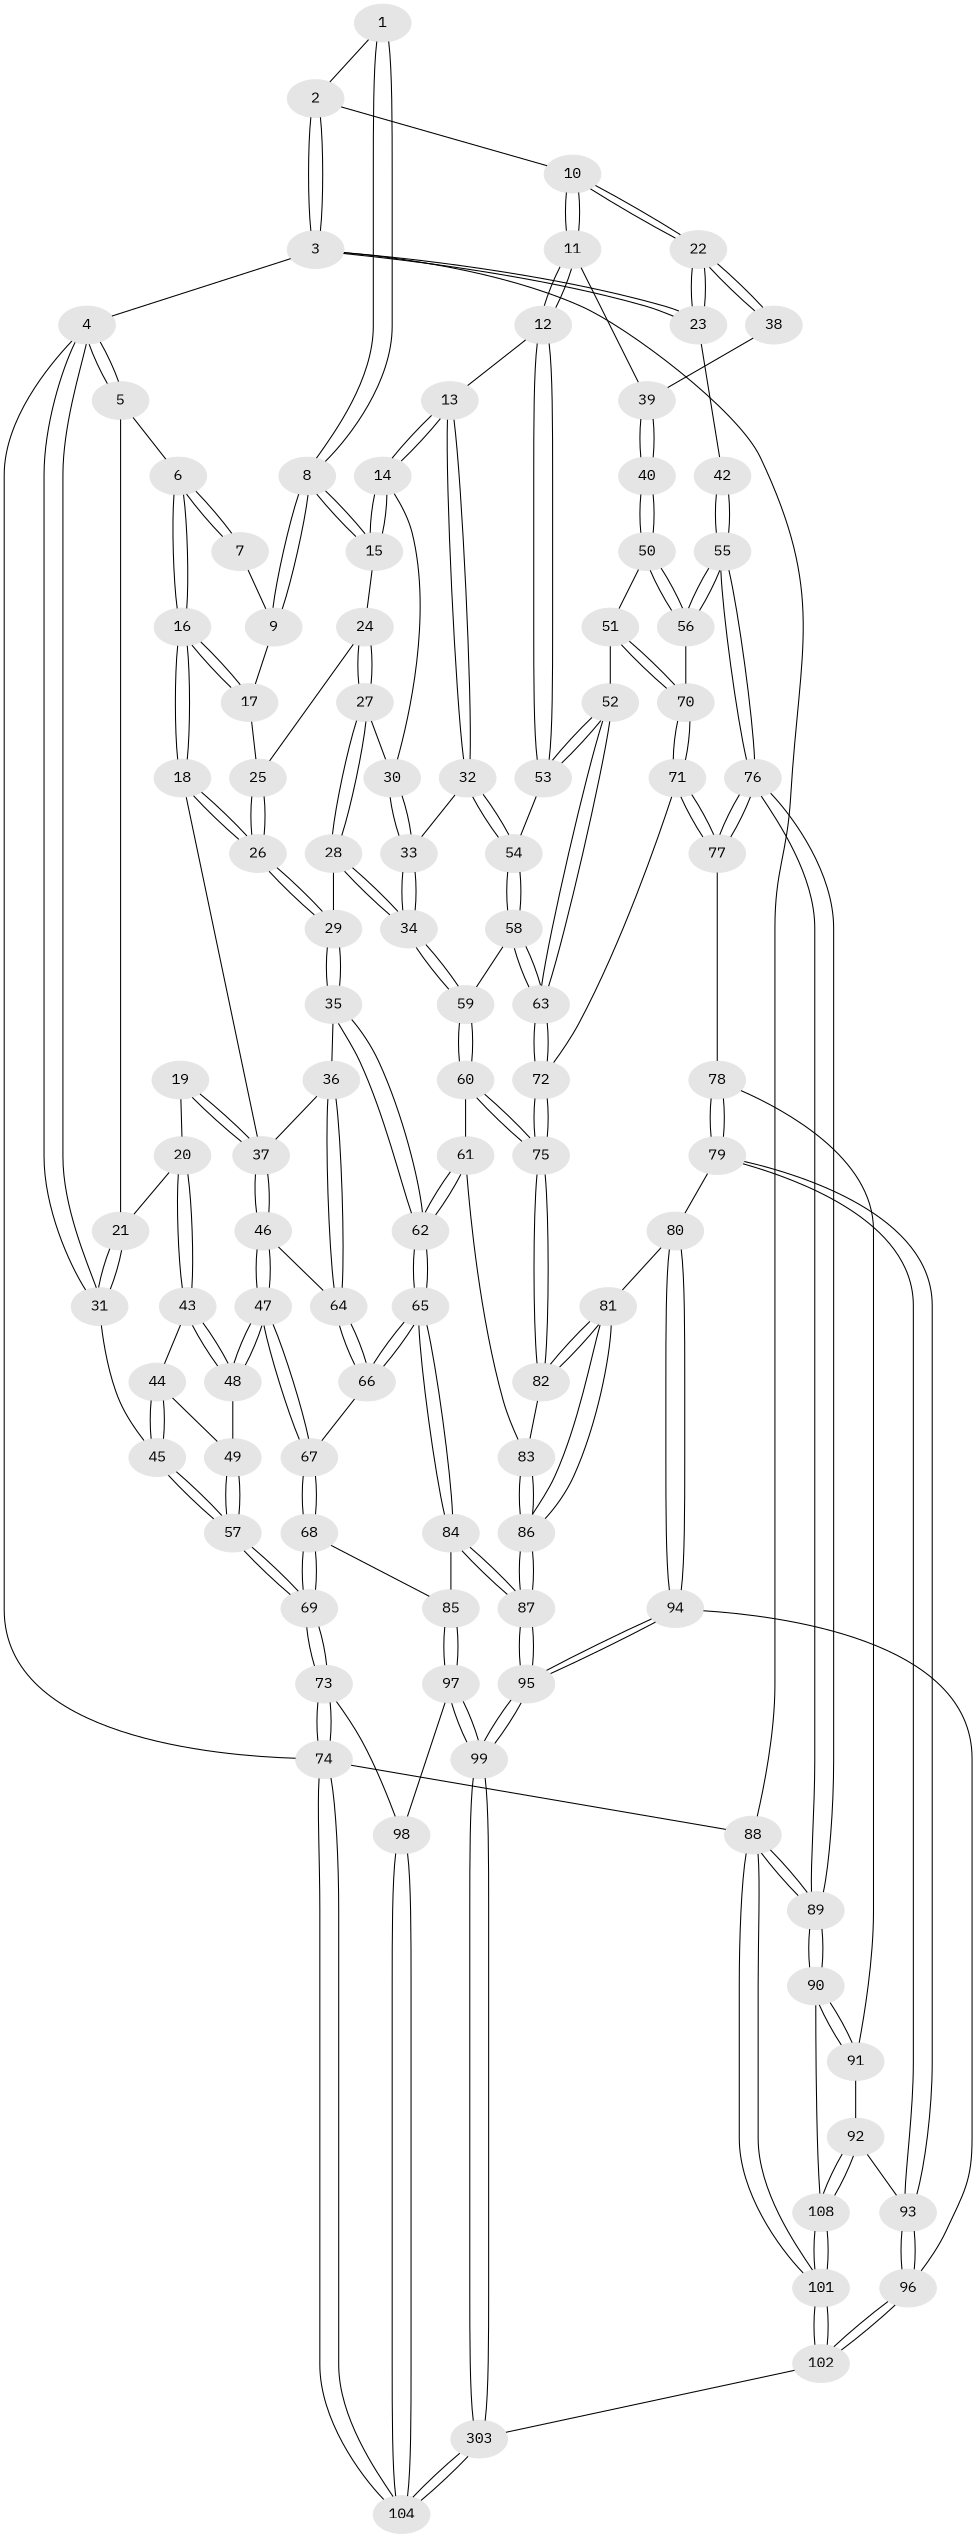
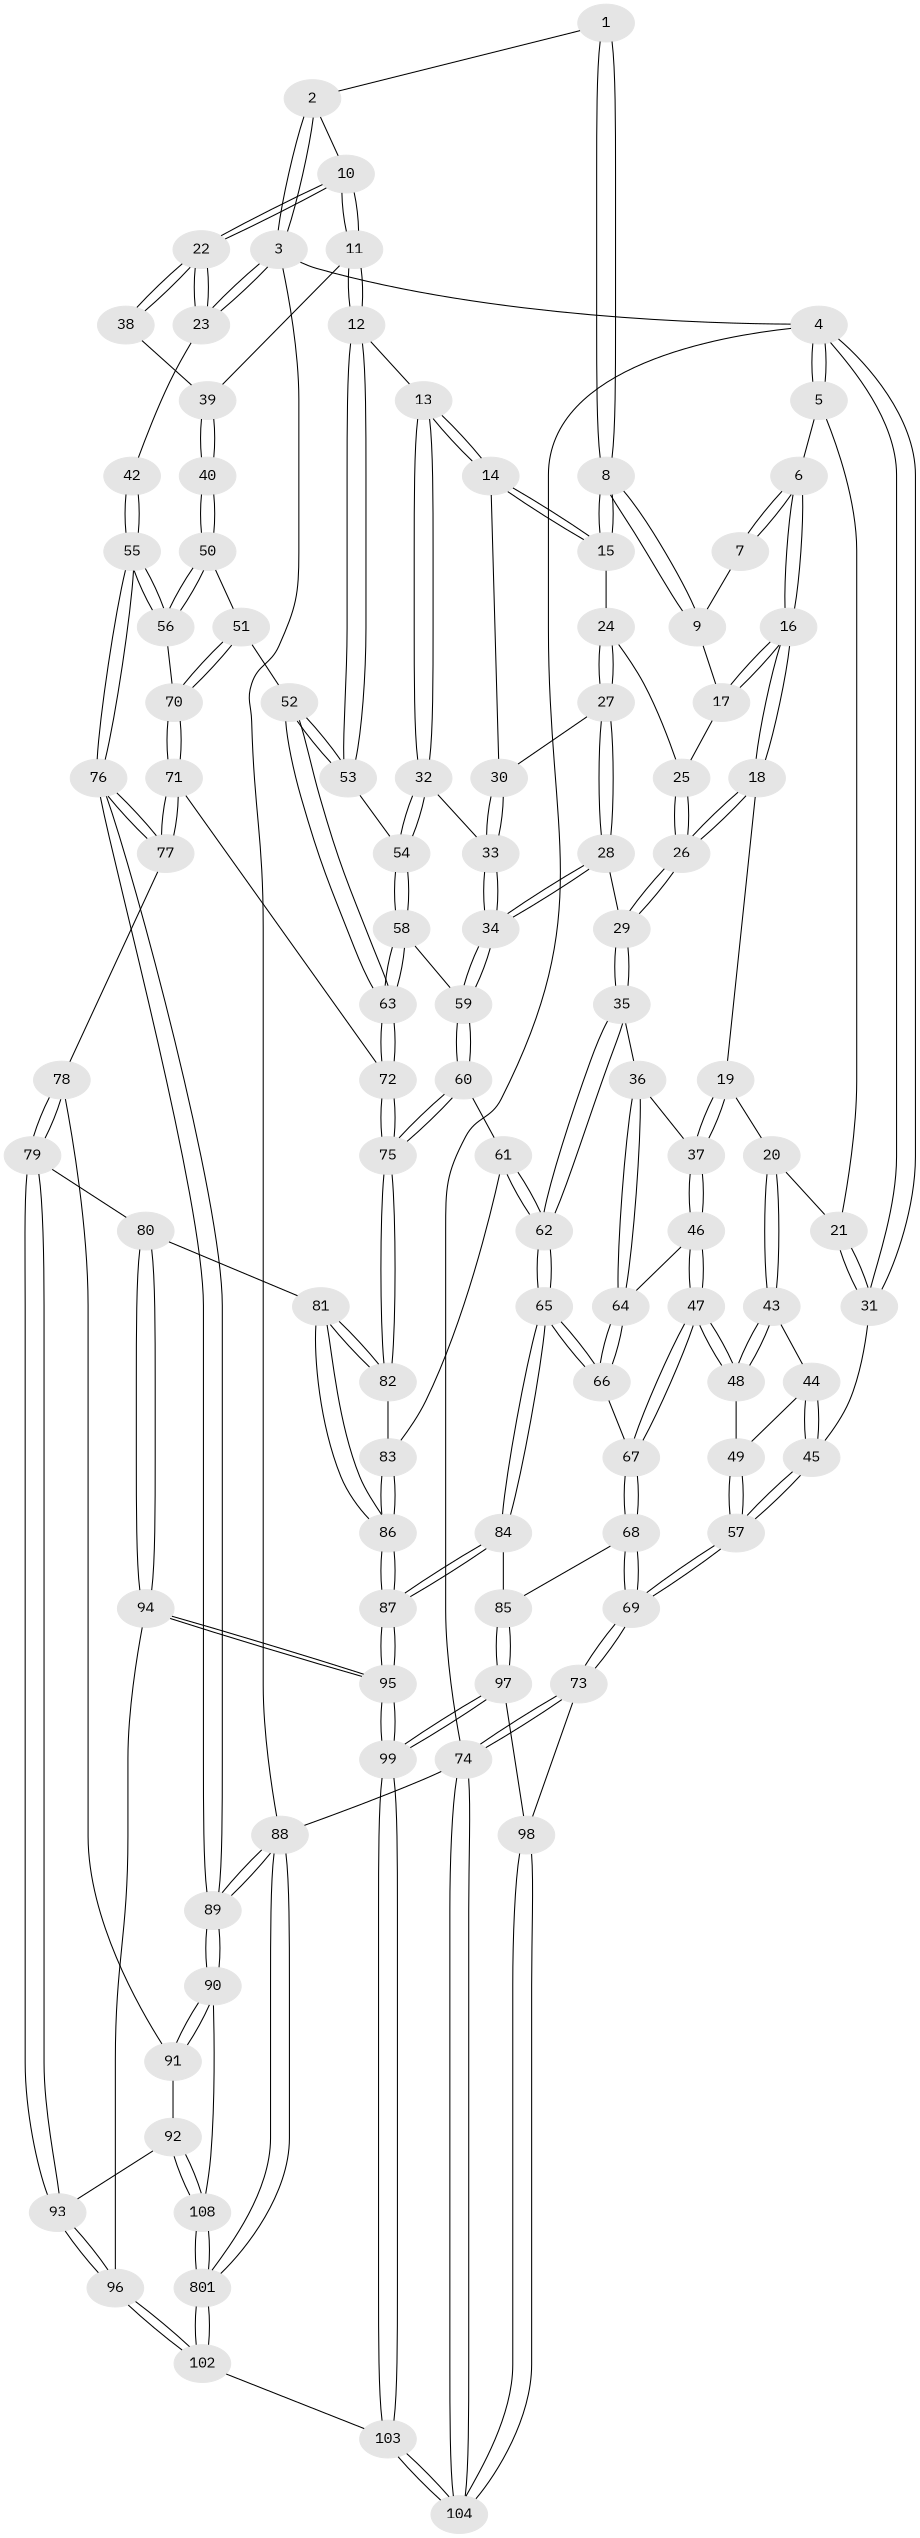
(222, 967) -> (741, 929)
(821, 2288) -> (202, 2288)
(479, 2439) -> (388, 2439)
